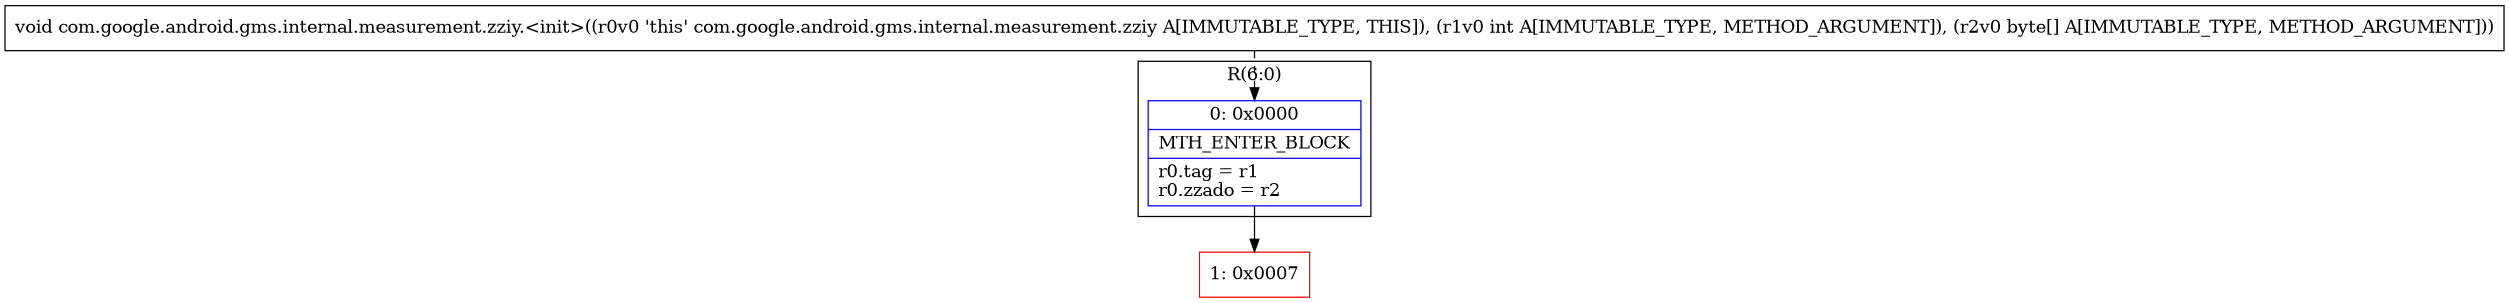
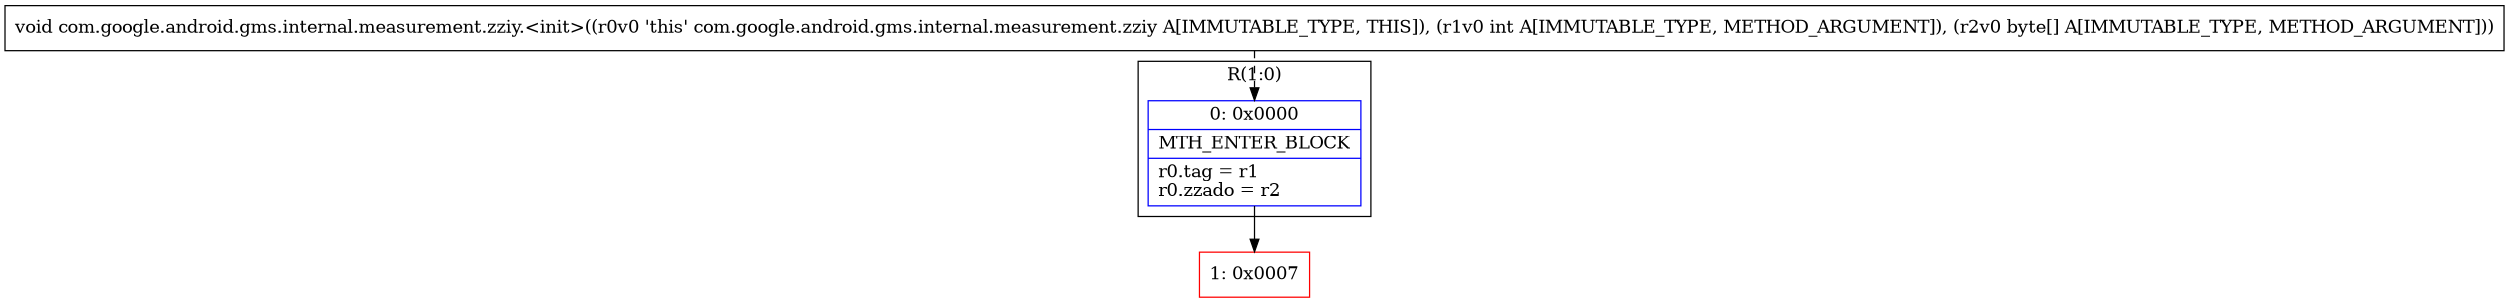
(1255, 76) -> (1255, 76)
